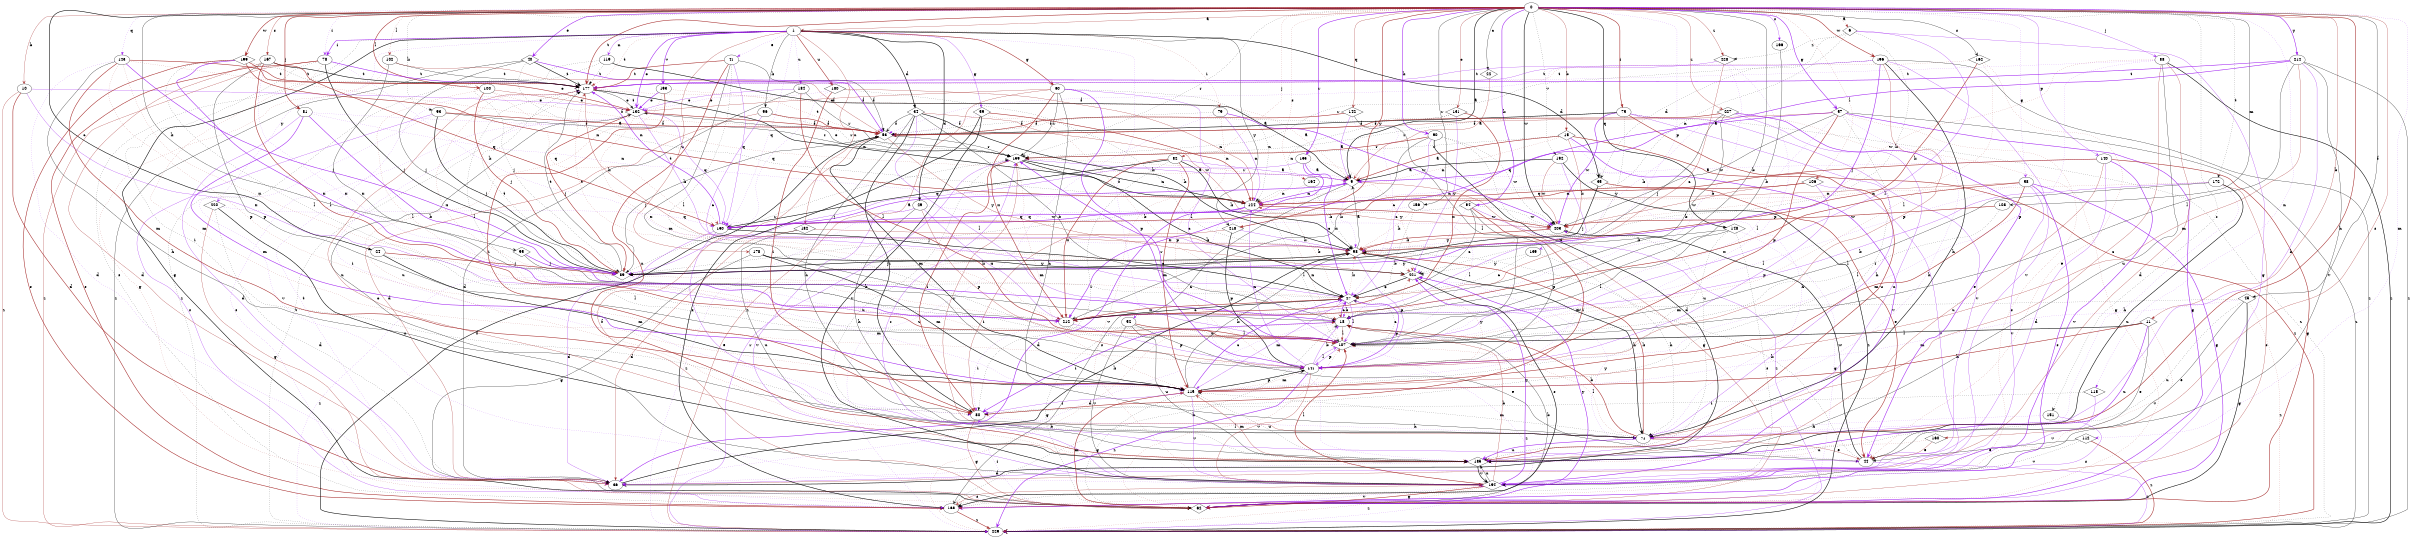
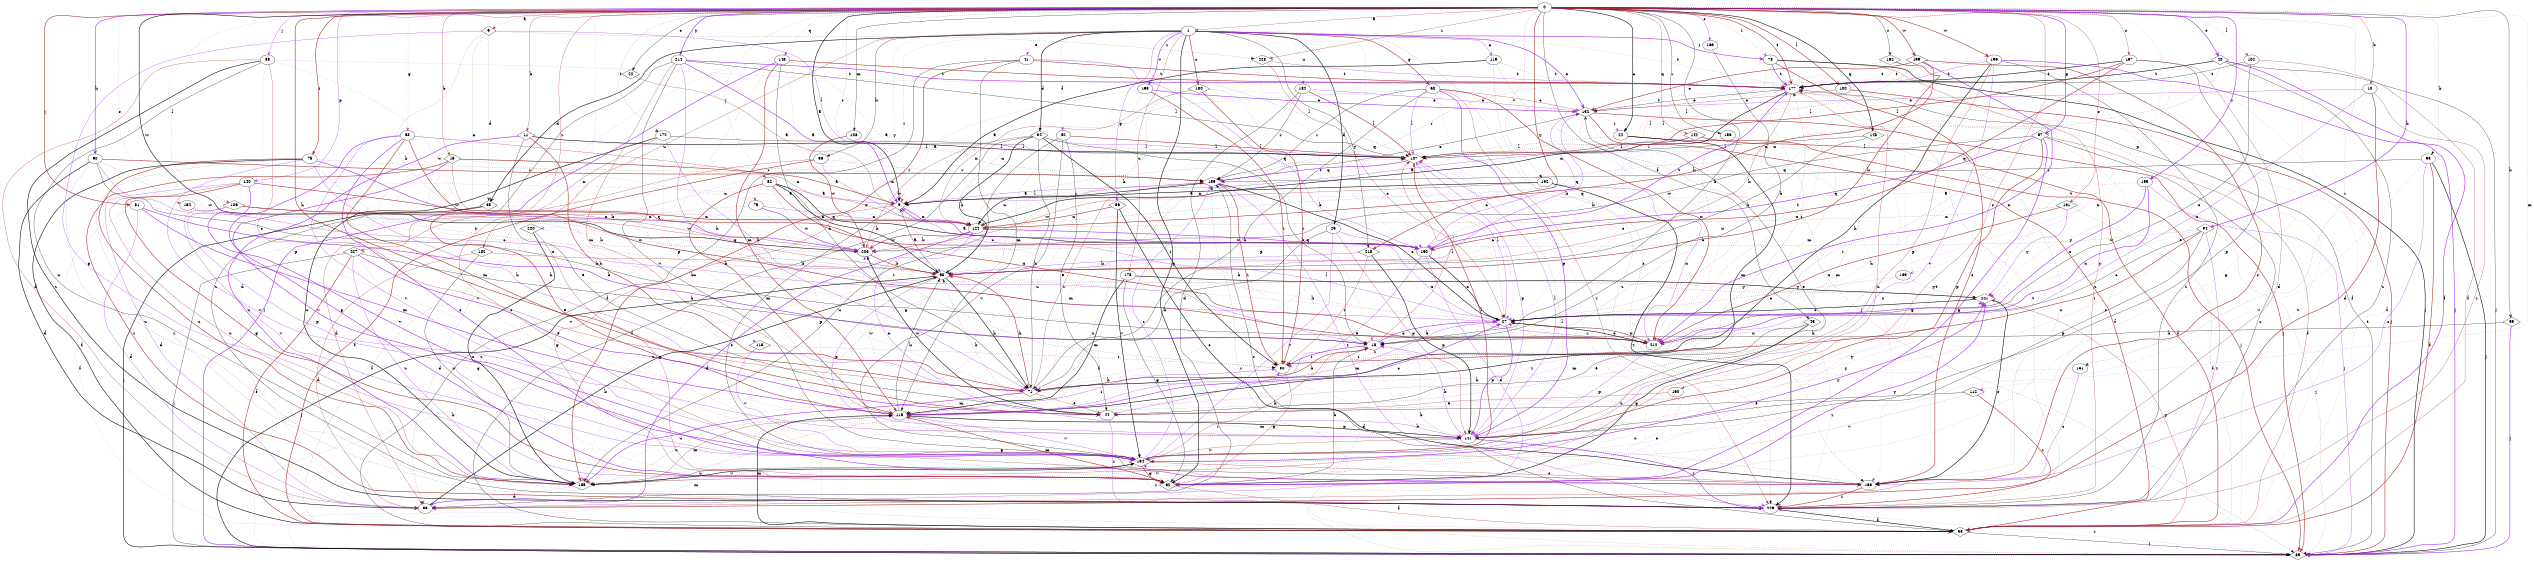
none -> (1481, 204)
(509, 310) -> (1606, 119)
(1697, 381) -> (728, 337)
(1643, 439) -> (1030, 392)
(1936, 439) -> (1676, 392)
